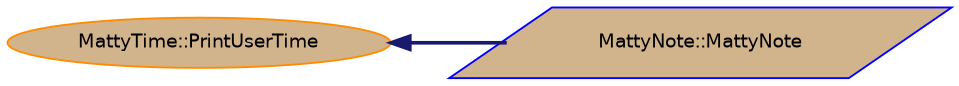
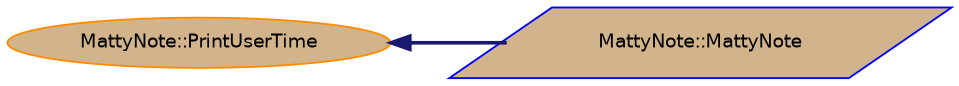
(199, 43) -> (199, 43)
